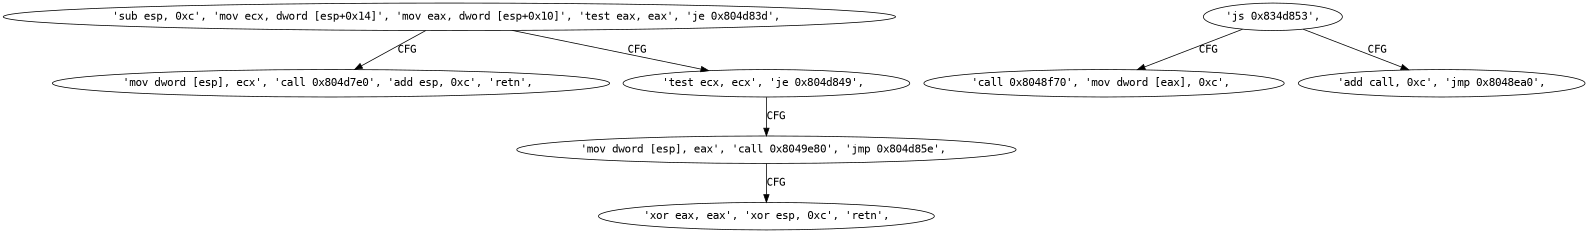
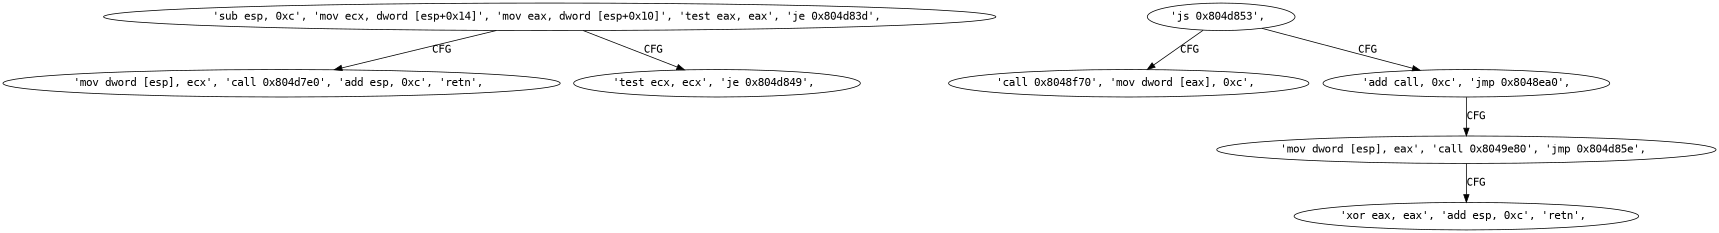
(1273, 17) -> (1221, 17)
(766, 113) -> (1466, 113)
(766, 216) -> (1466, 216)
